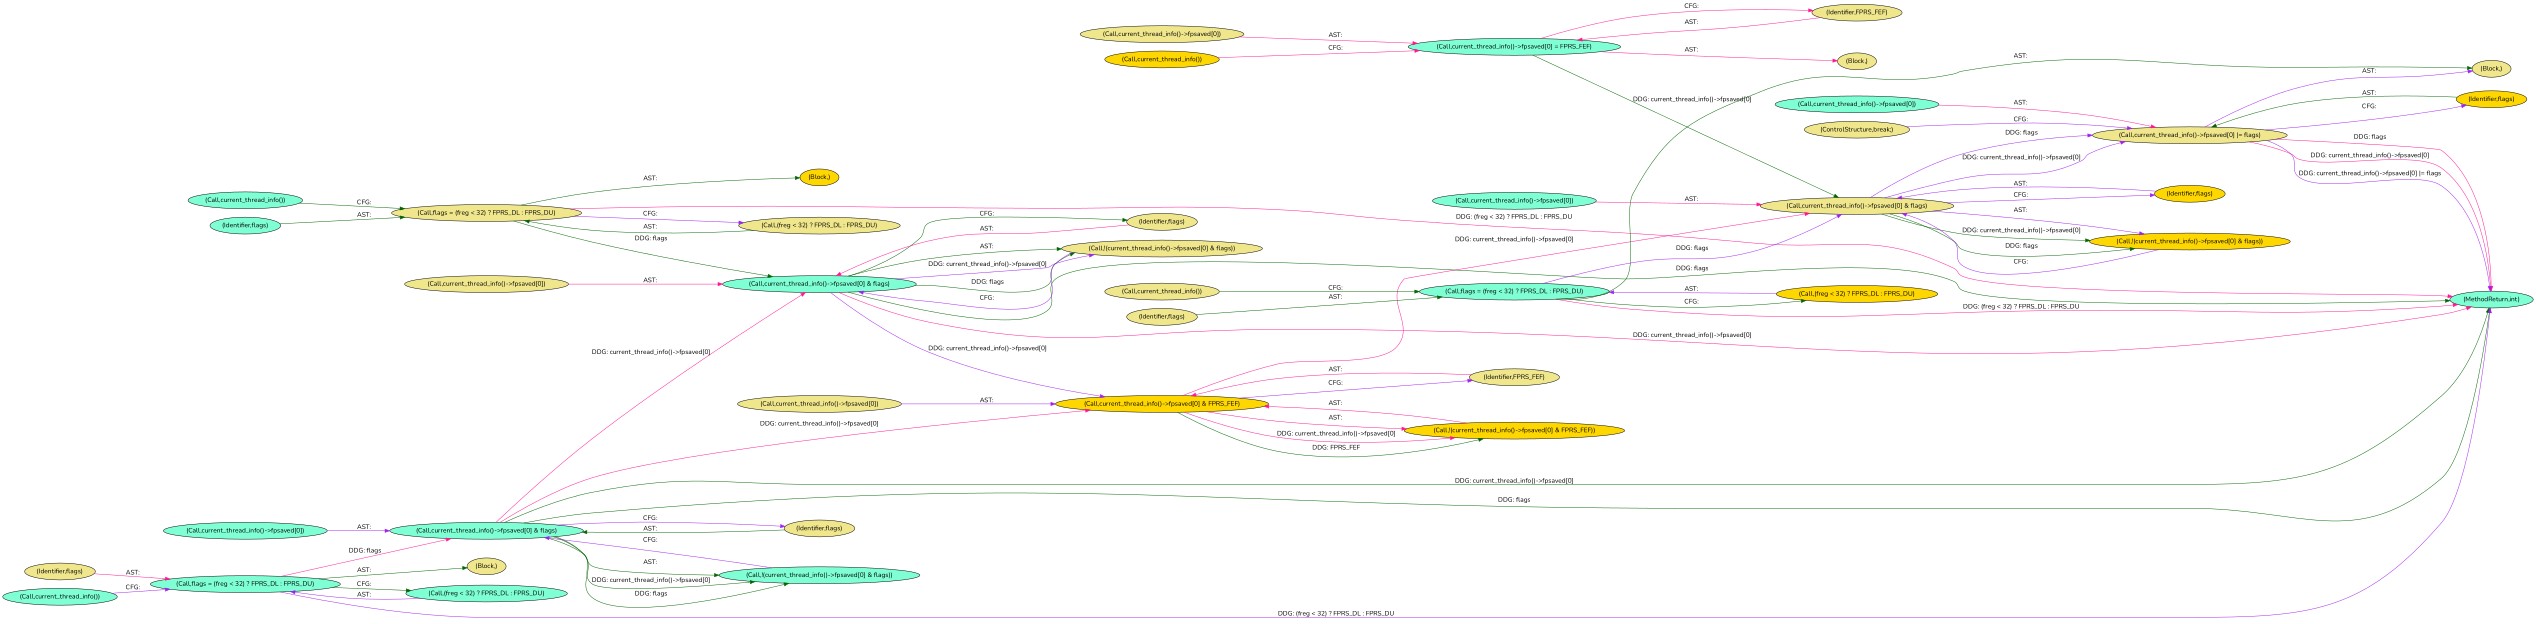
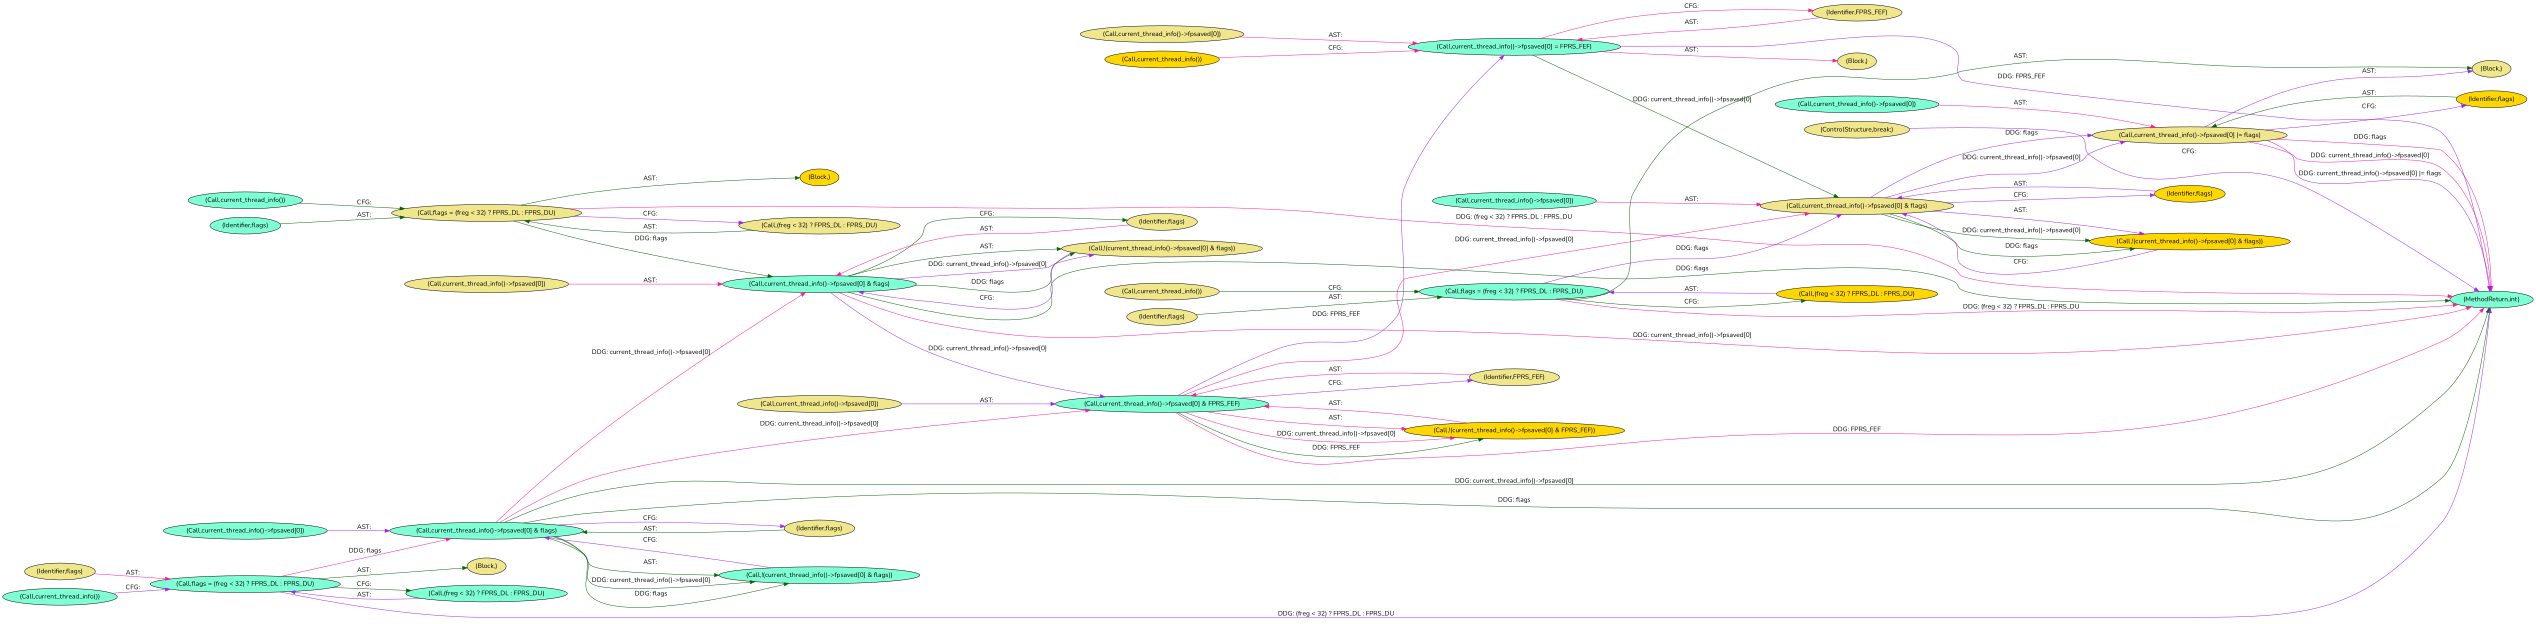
none -> (2099, 98)
(2017, 123) -> (2198, 176)
none -> (1402, 304)
(1162, 404) -> (1162, 404)
none -> (1834, 434)
